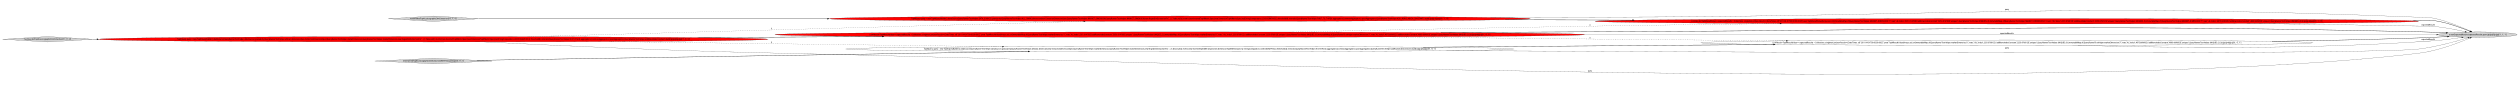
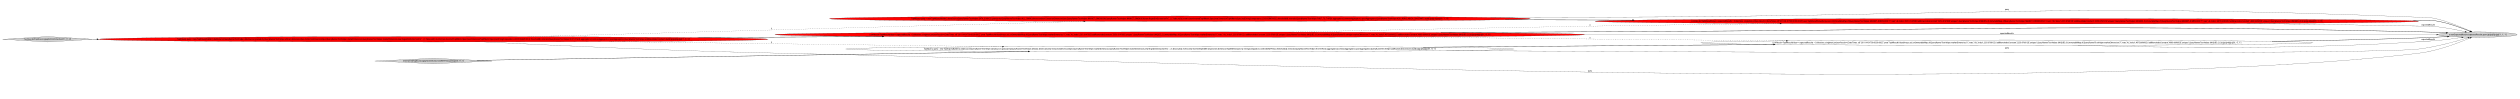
(433, 19) -> none
